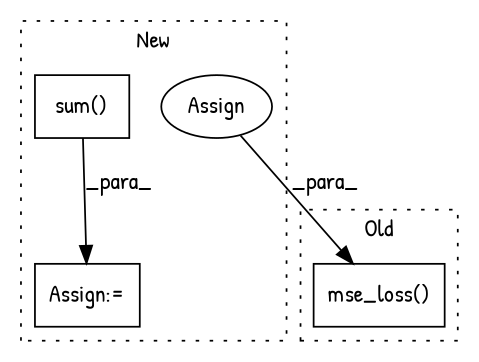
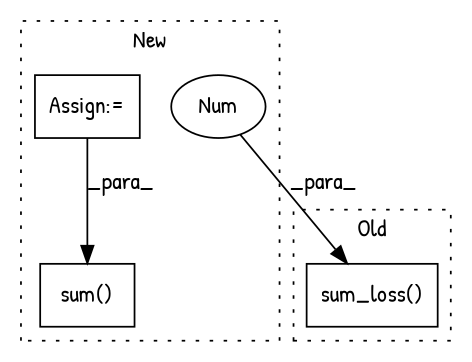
(217, 107) -> (218, 107)
(84, 192) -> (87, 192)
(379, 295) -> (372, 295)
